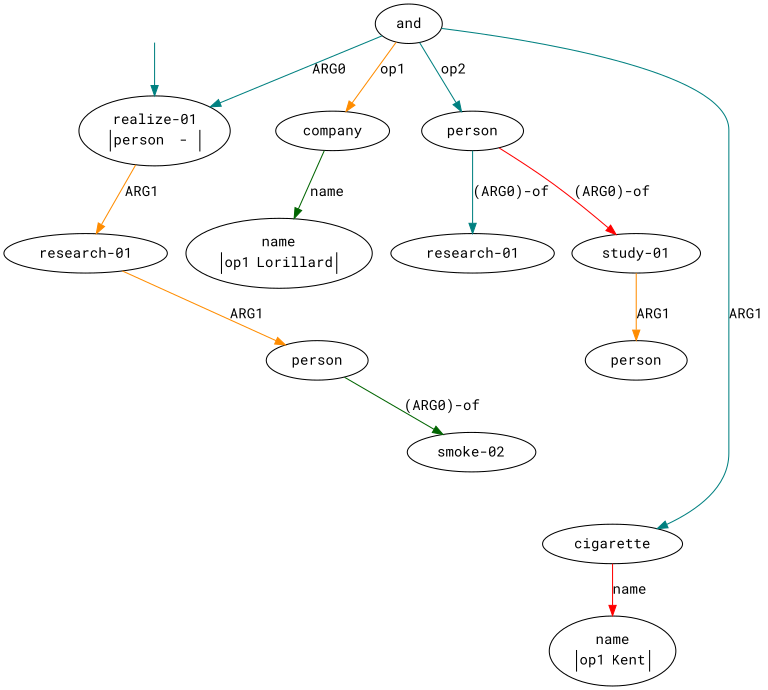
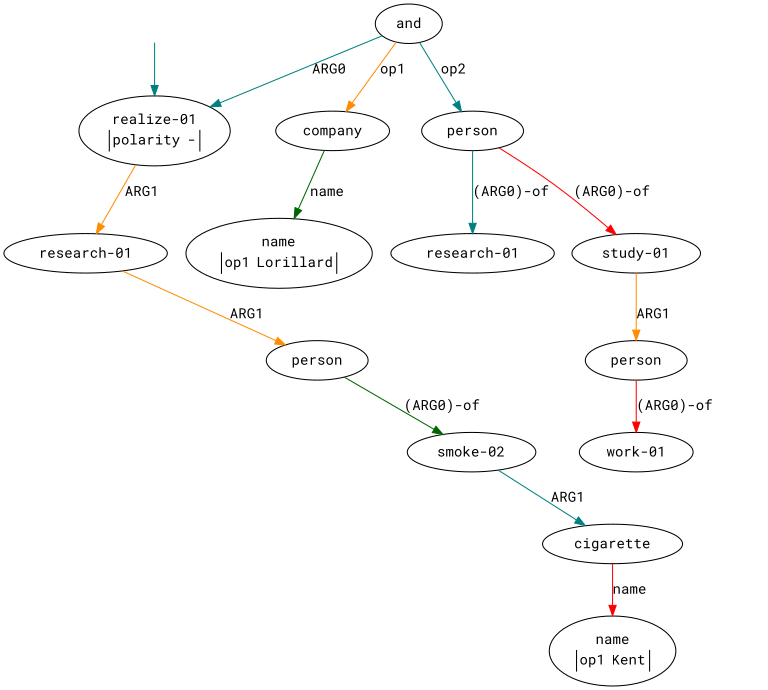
(139, 140) -> (147, 140)
(729, 183) -> (537, 495)
none -> (636, 452)
